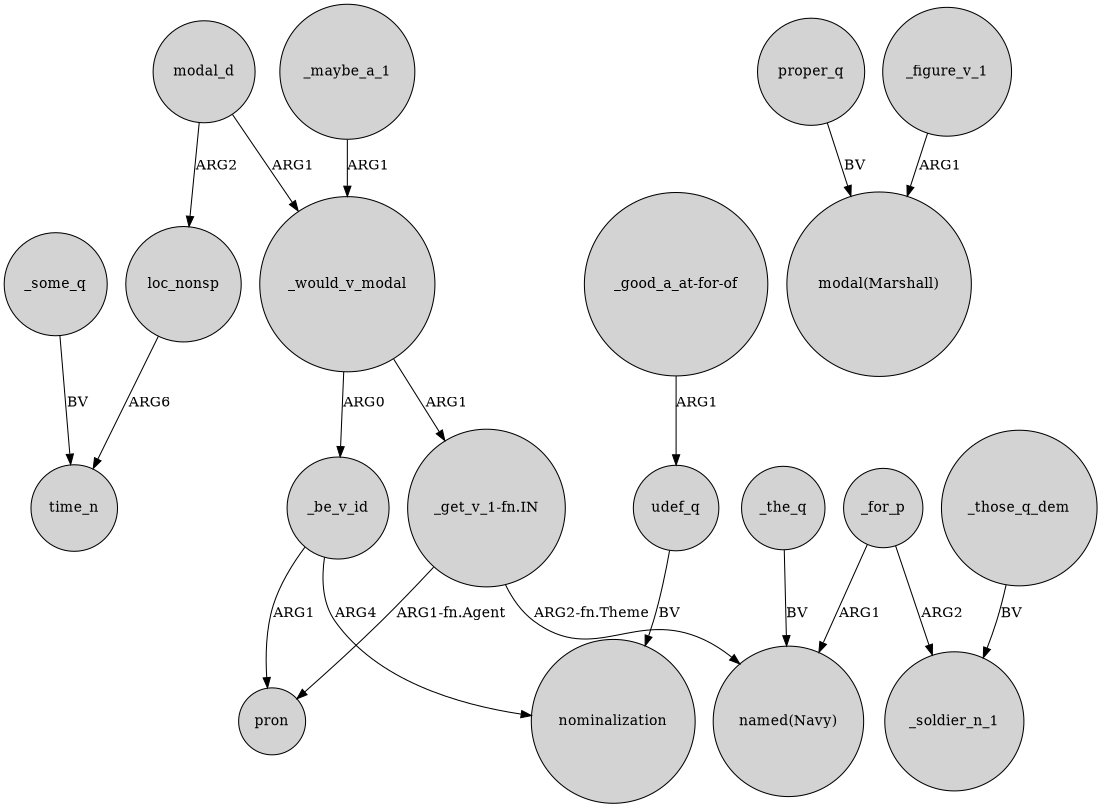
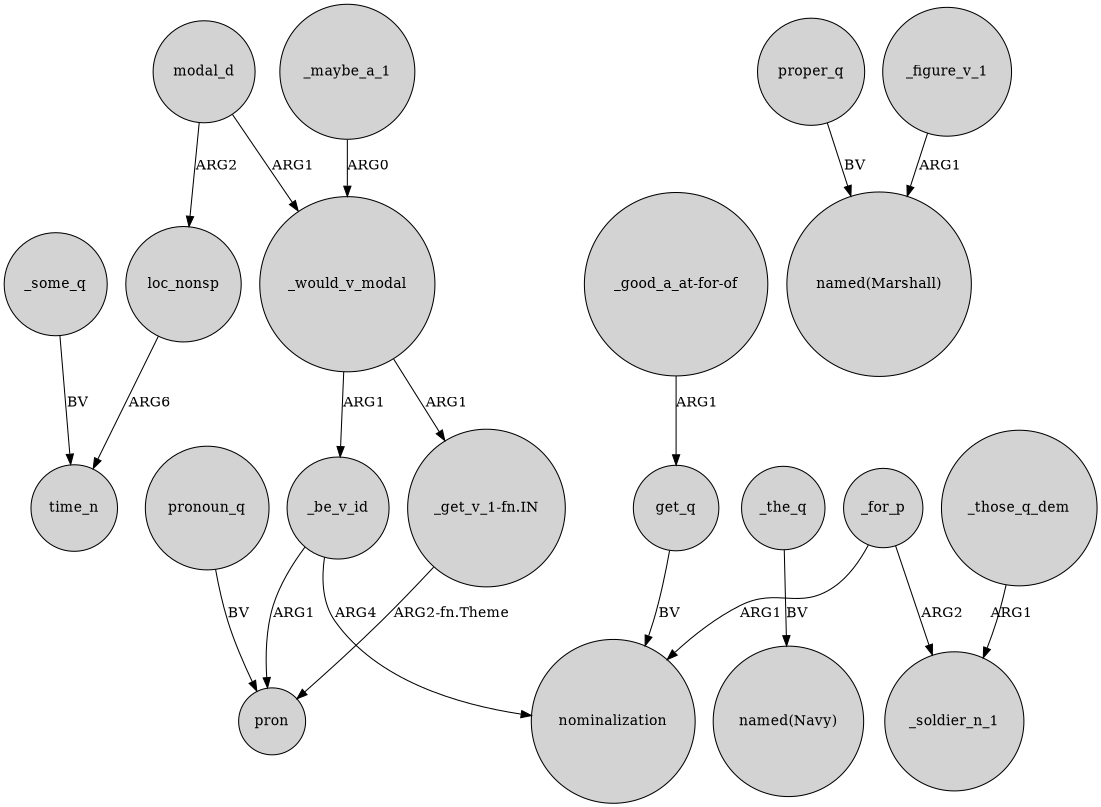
(368, 166) -> (368, 166)
(879, 284) -> (879, 284)
(364, 403) -> (364, 403)
none -> (207, 508)
(676, 508) -> (676, 508)
(845, 593) -> (775, 598)
(451, 613) -> (451, 613)
(1012, 613) -> (1012, 613)
(611, 636) -> none
